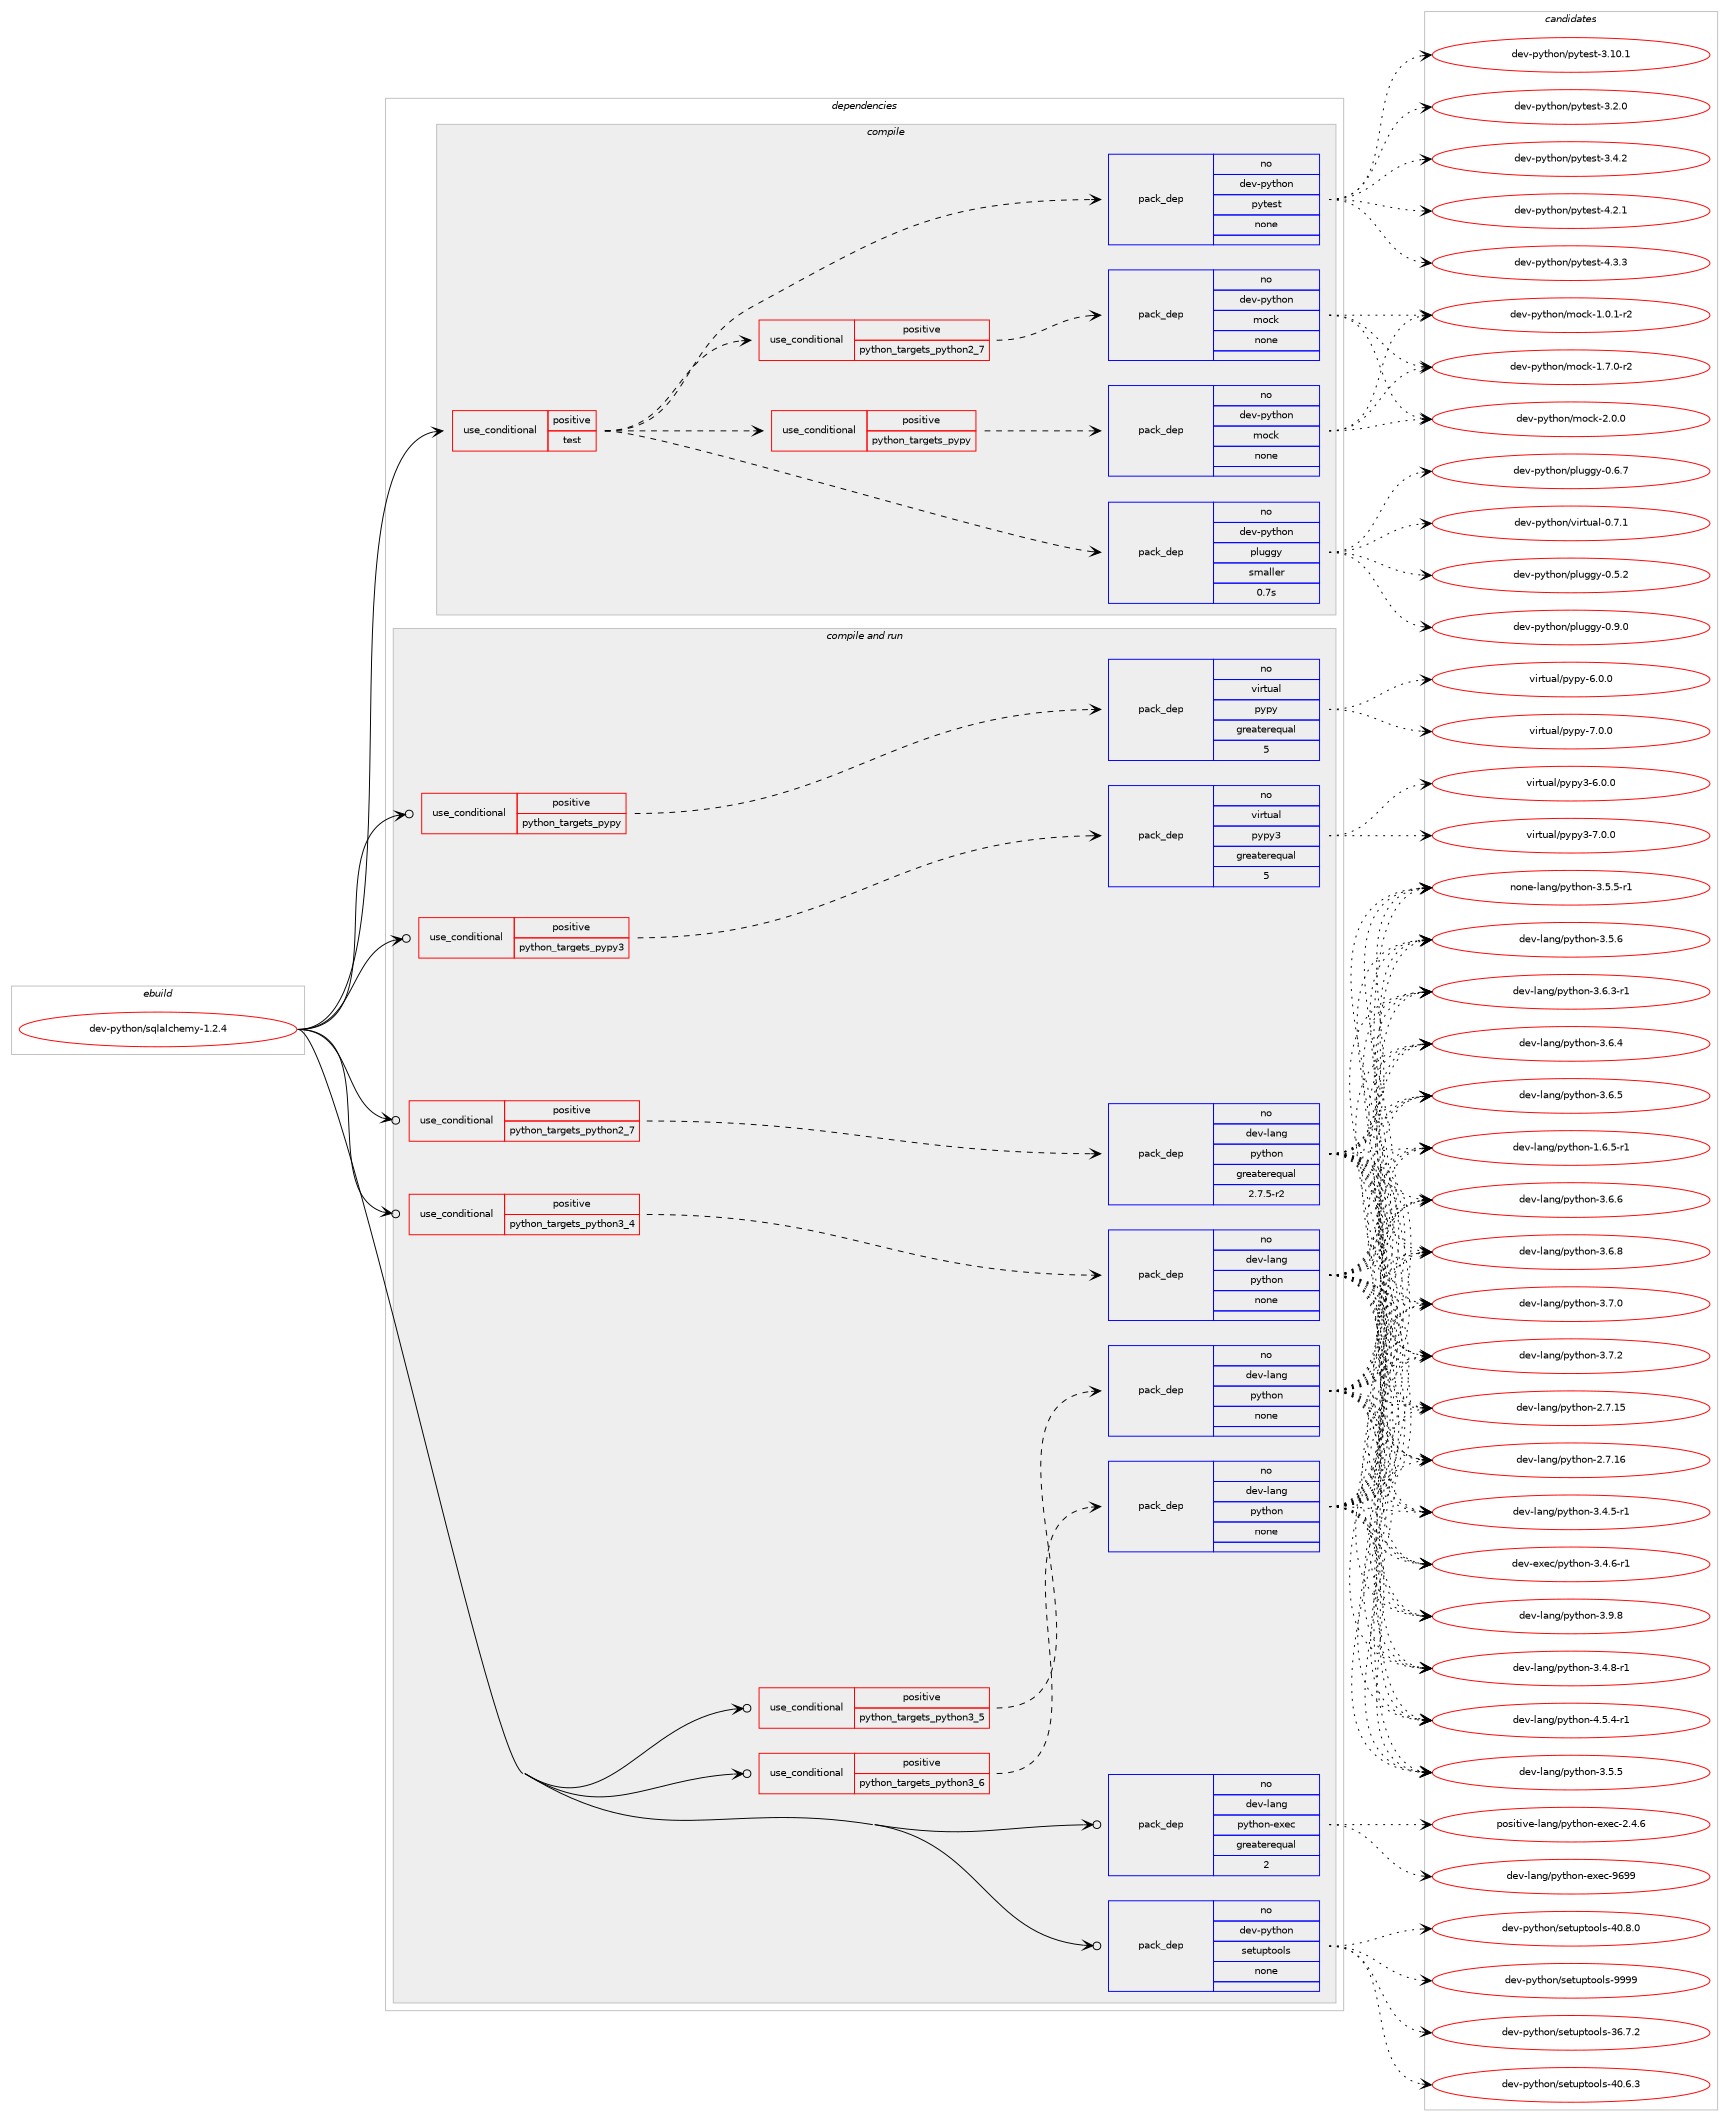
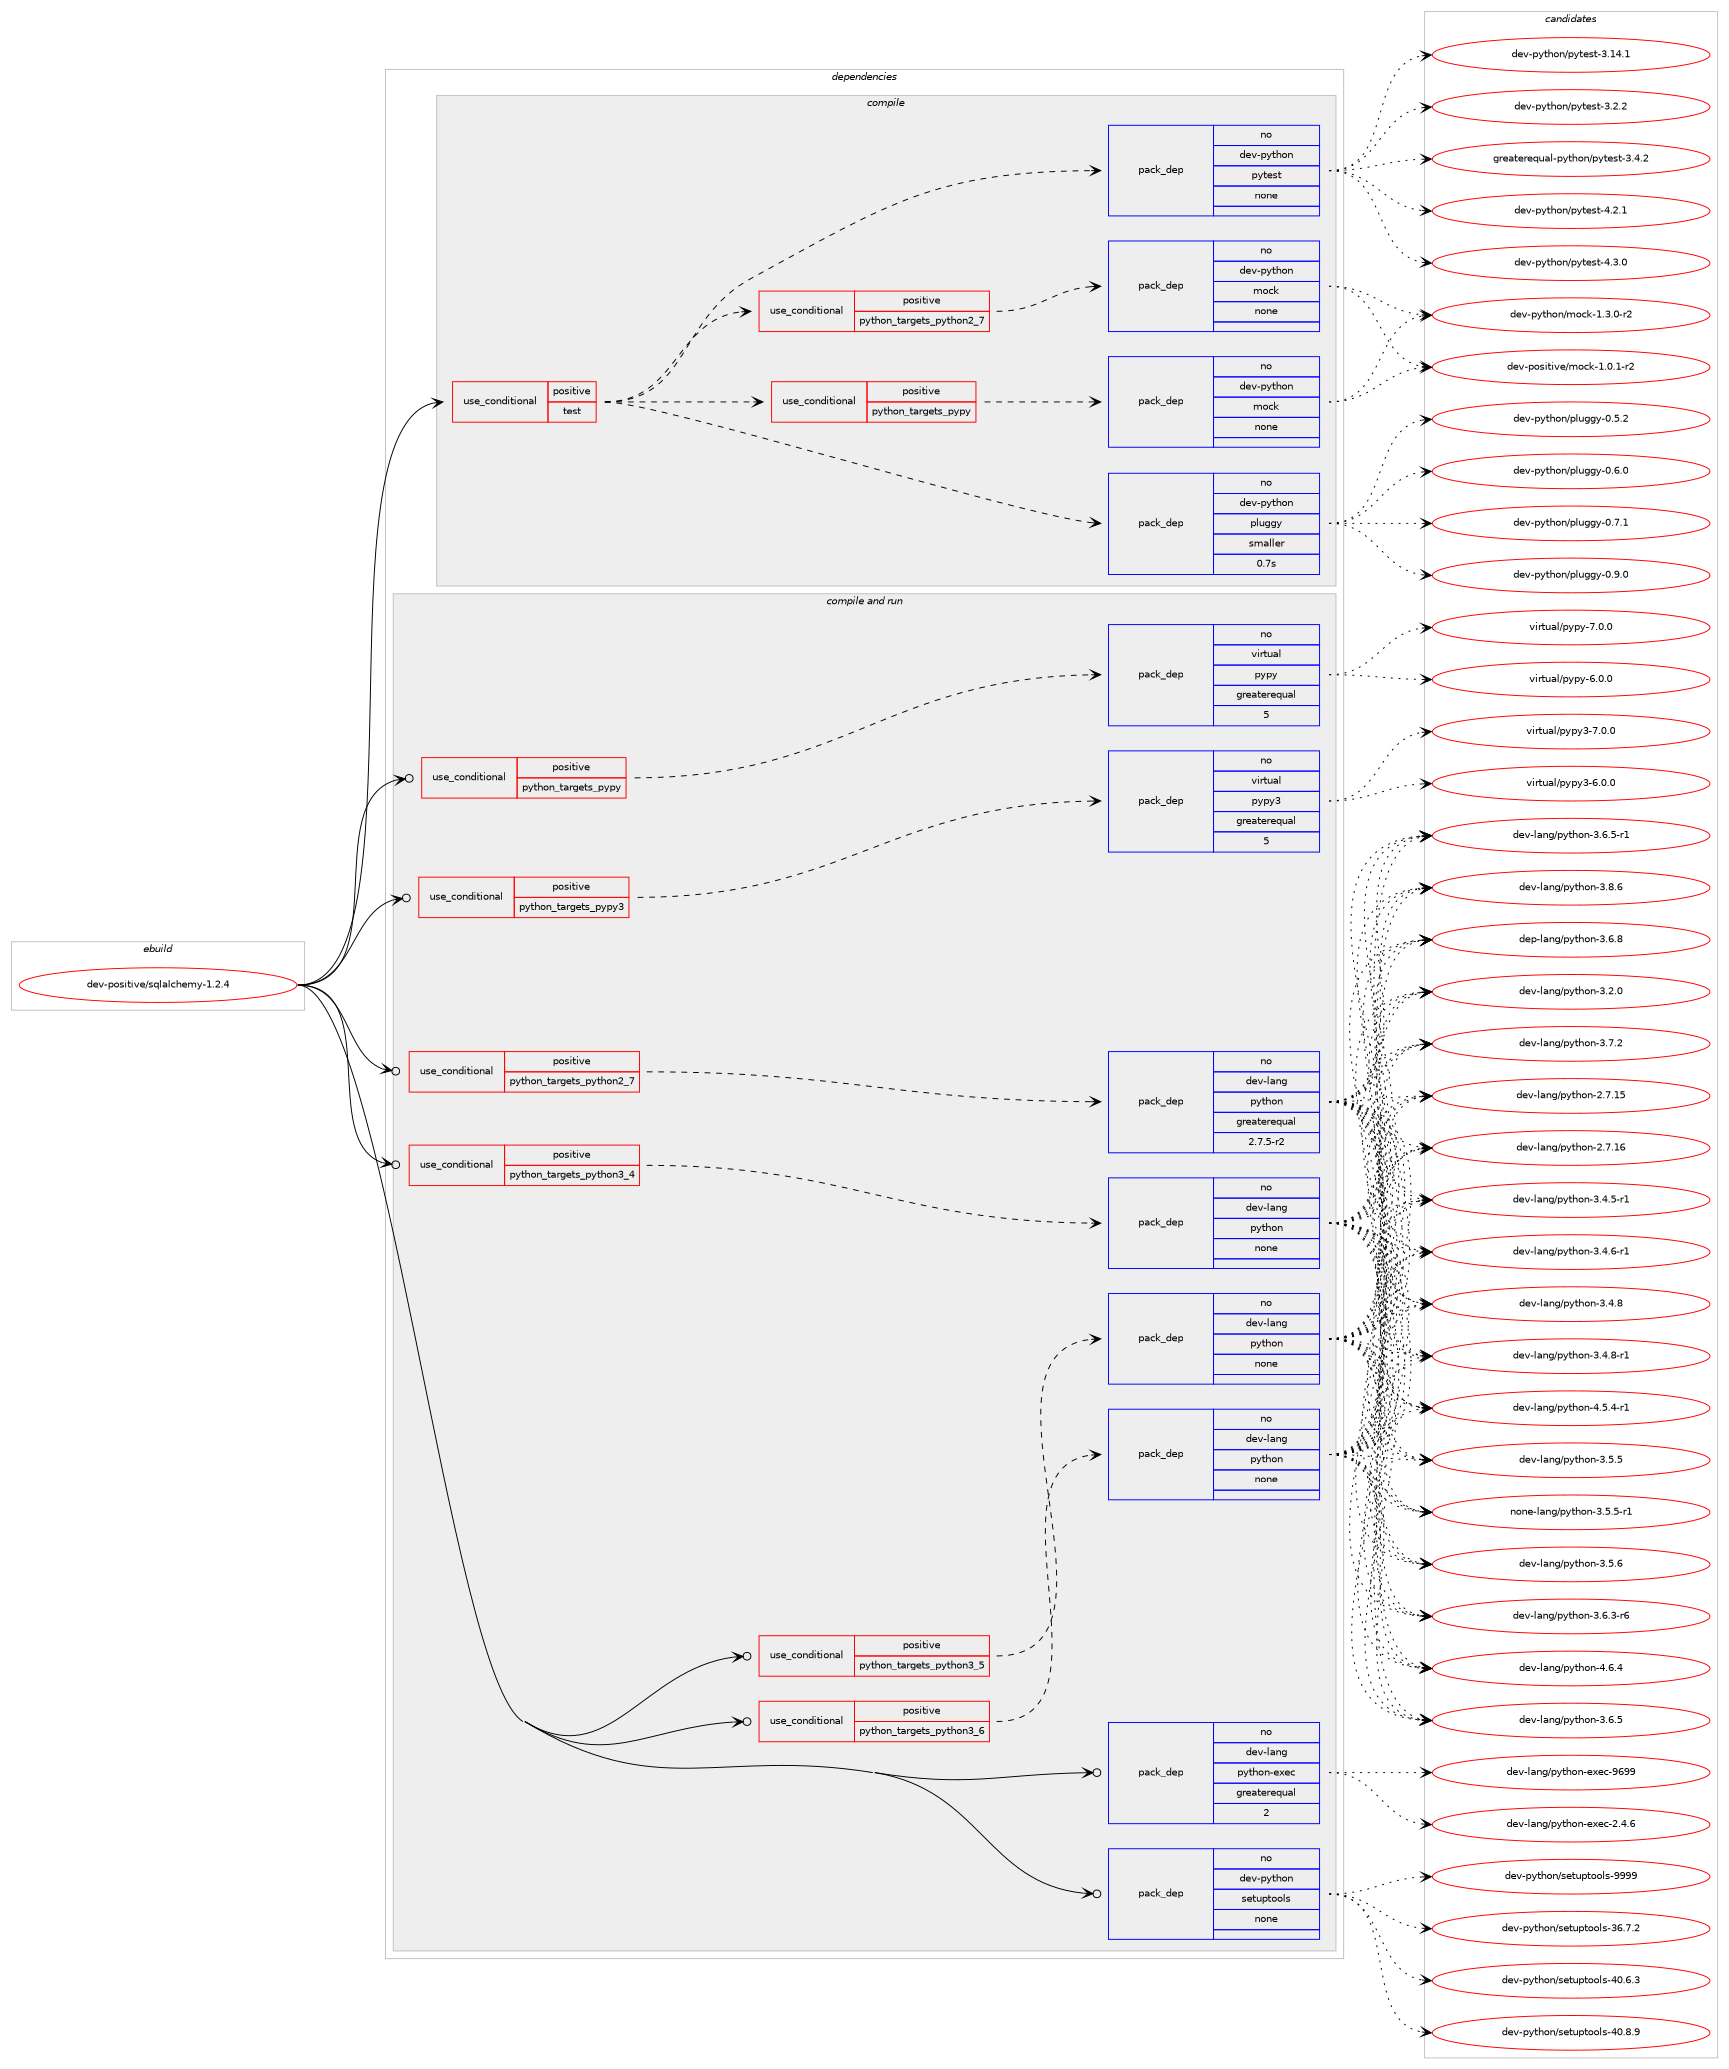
(1571, 55) -> (1571, 55)
(1571, 107) -> (1571, 107)
(1571, 159) -> (1571, 159)
(1571, 263) -> (1571, 263)
(1571, 315) -> (1571, 367)
(1571, 367) -> (1571, 315)
(1571, 419) -> none
(1571, 471) -> (1571, 471)
(1571, 523) -> (1571, 523)
(1571, 992) -> (1571, 1616)
(158, 1029) -> (158, 985)
(1571, 1044) -> (1571, 1668)
(1571, 1148) -> (1571, 836)
(1571, 1200) -> (1571, 888)
(1571, 1252) -> (1571, 940)
(1571, 1304) -> (1571, 992)
(1571, 1564) -> (1571, 1252)
(1571, 1616) -> (1571, 1304)
(1571, 1825) -> (1571, 1825)
(1571, 1929) -> (1571, 2033)
